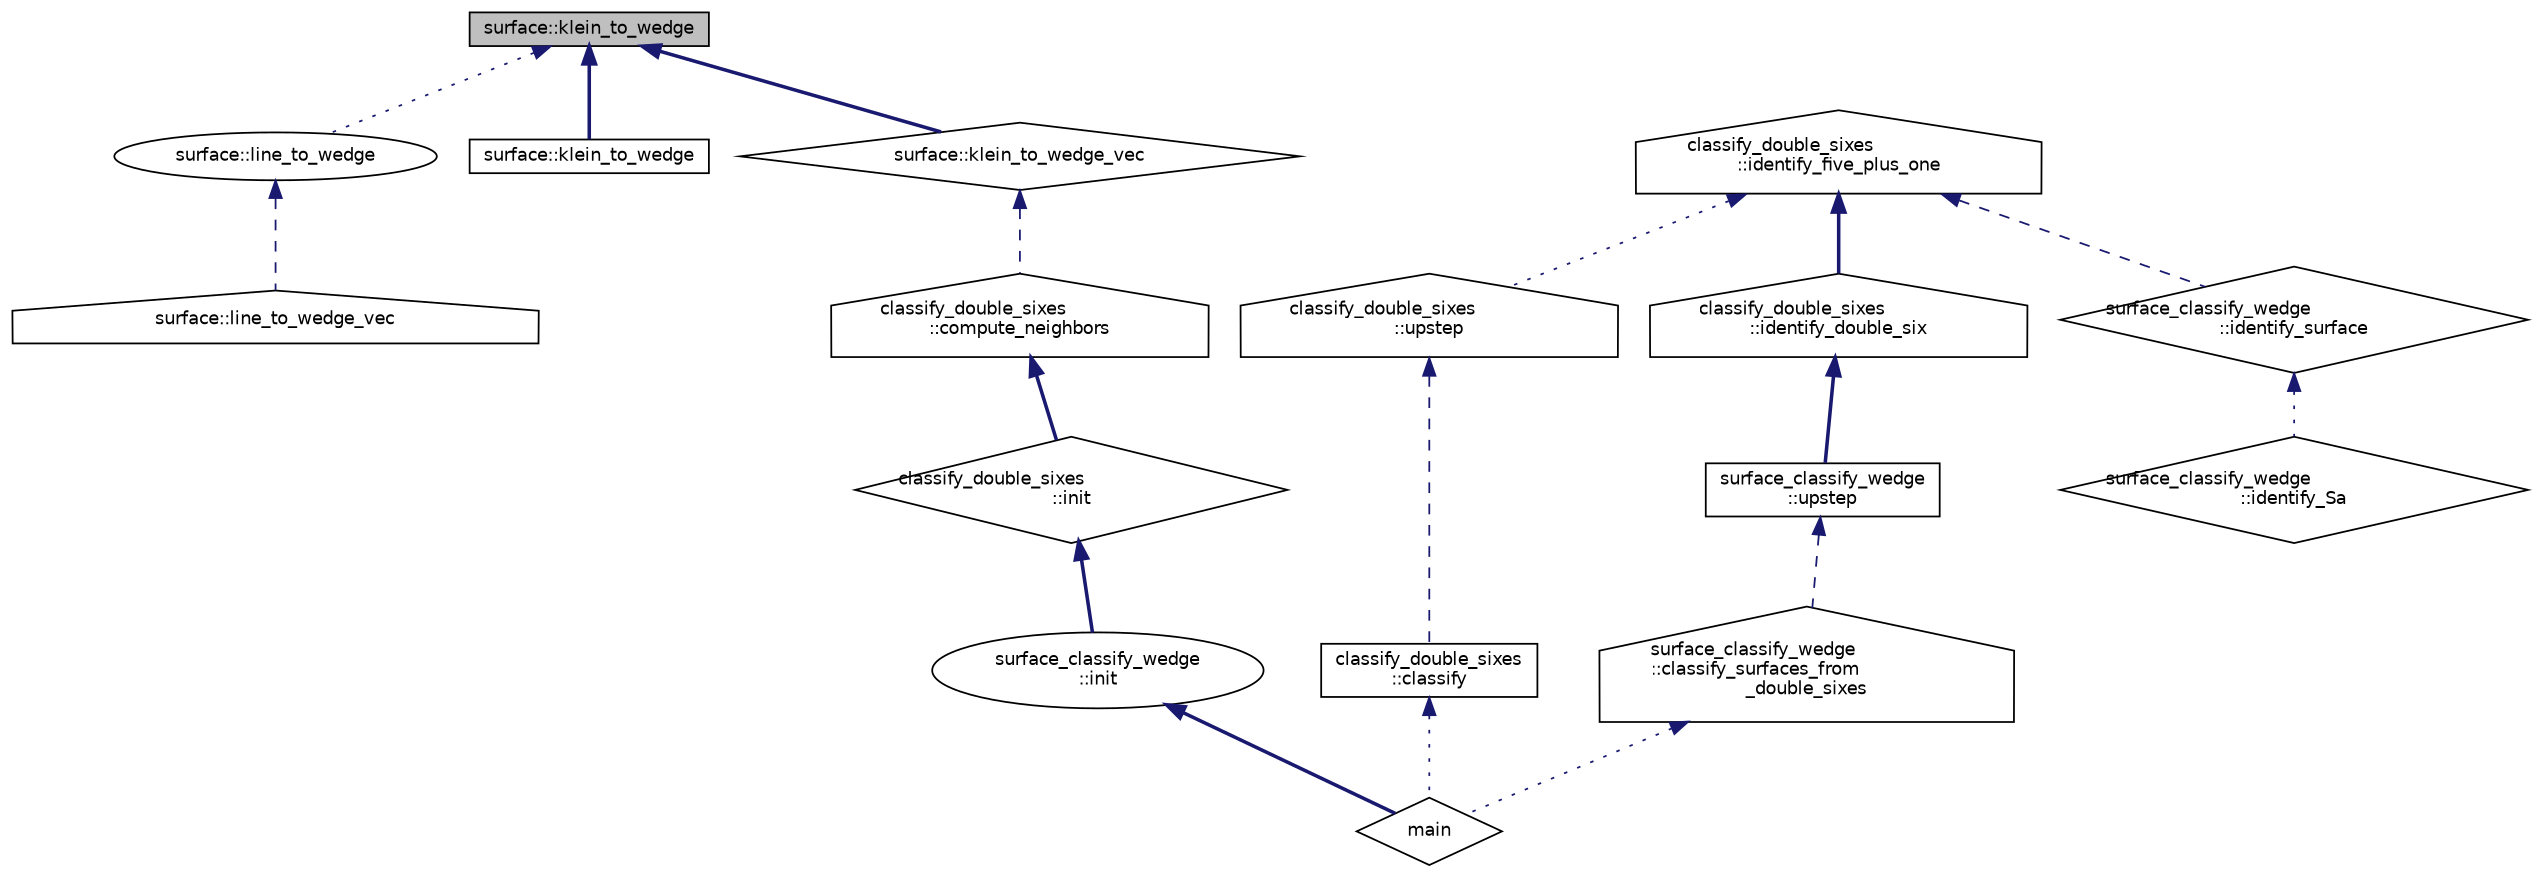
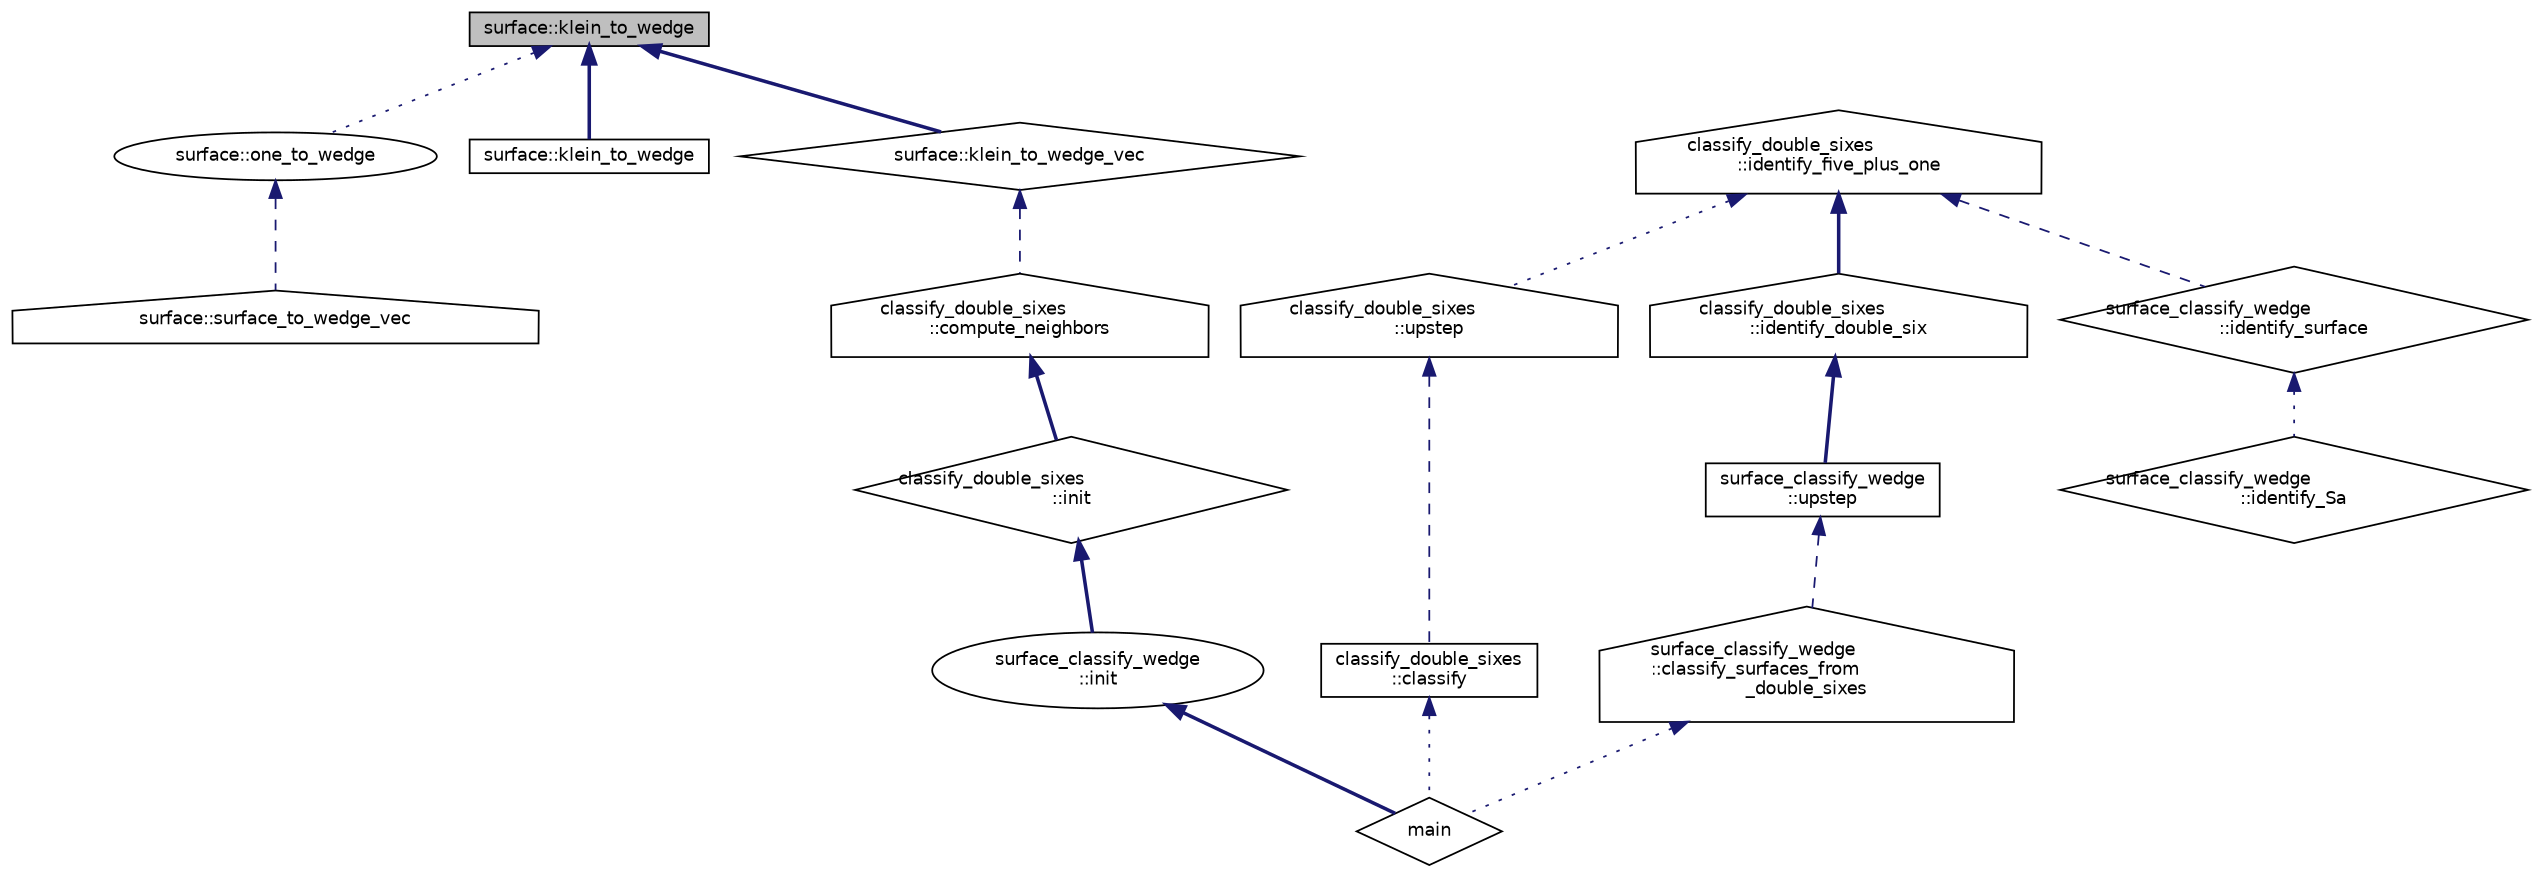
(276, 156) -> (276, 156)
(276, 320) -> (276, 320)
